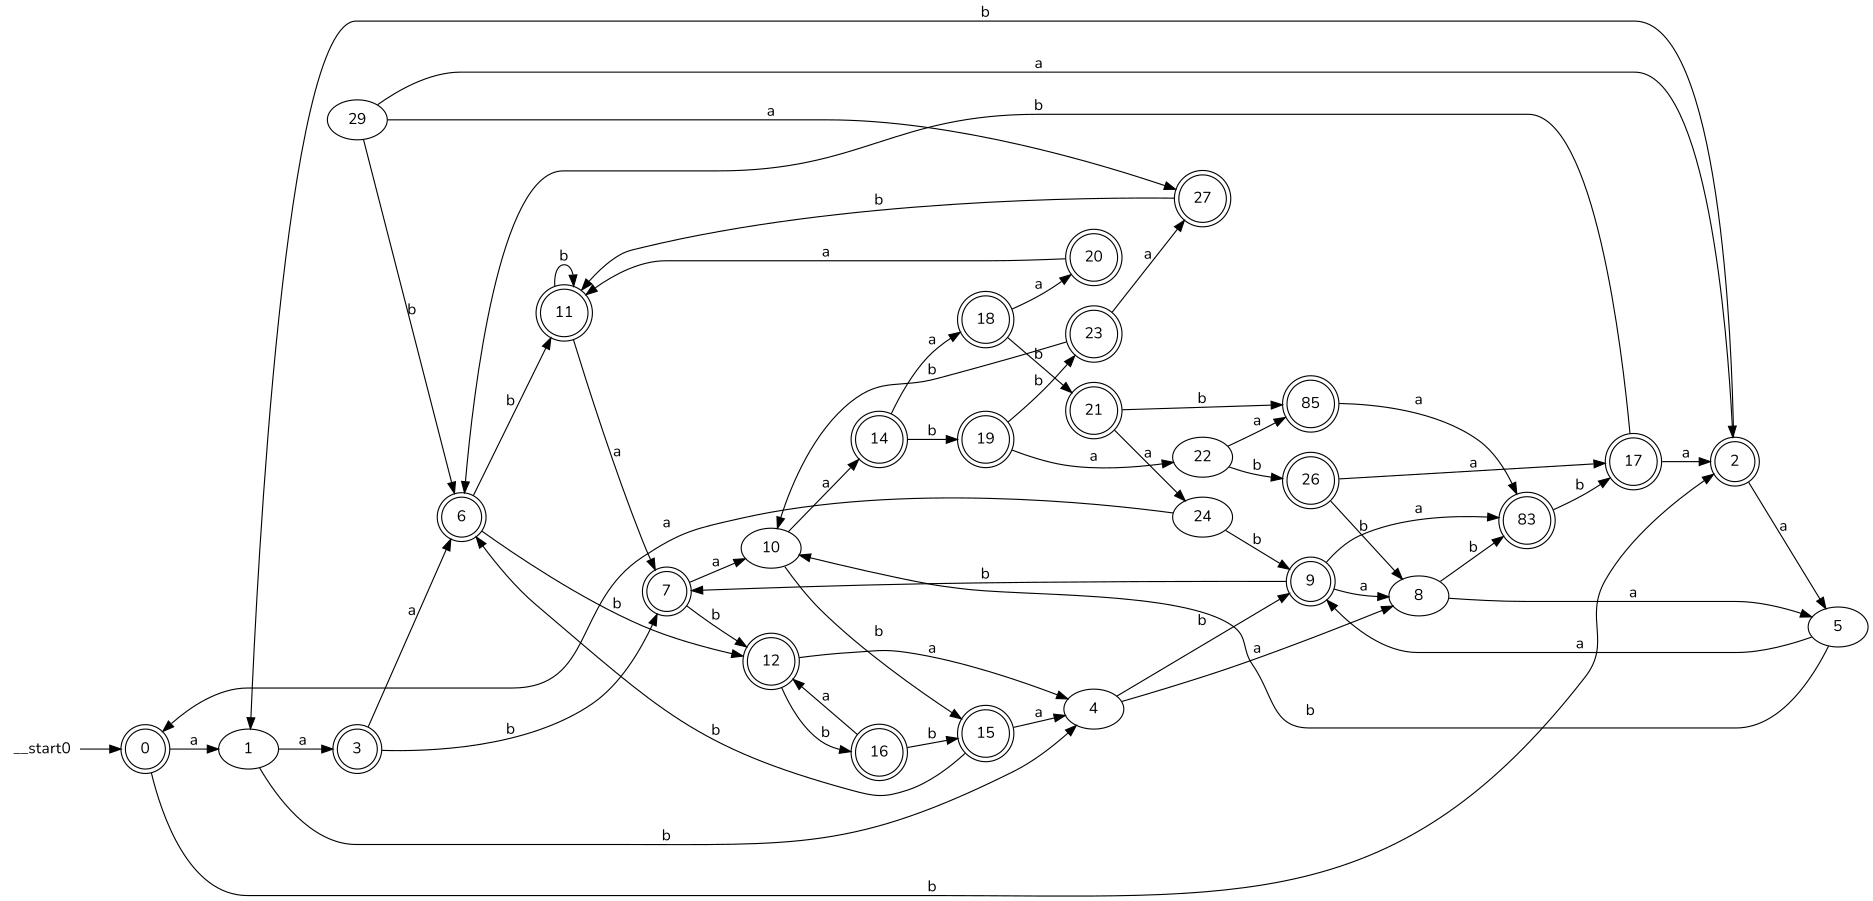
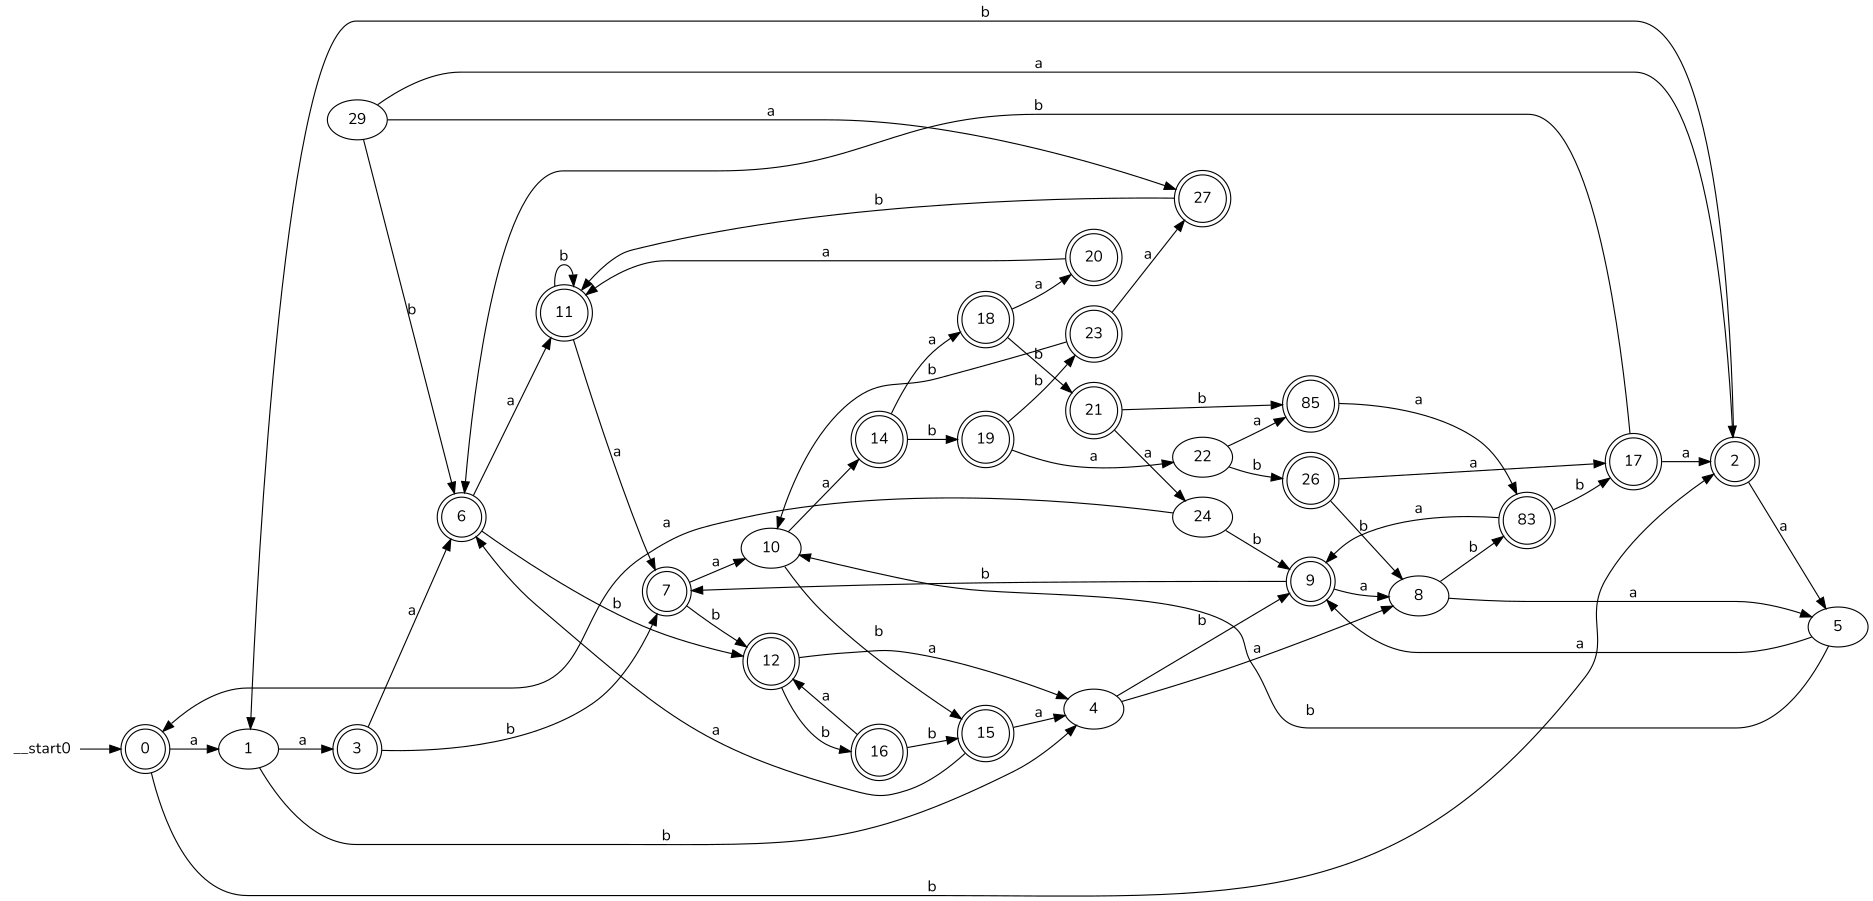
(511, 401) -> (511, 401)
(1401, 523) -> (1412, 521)
(716, 731) -> (716, 731)
